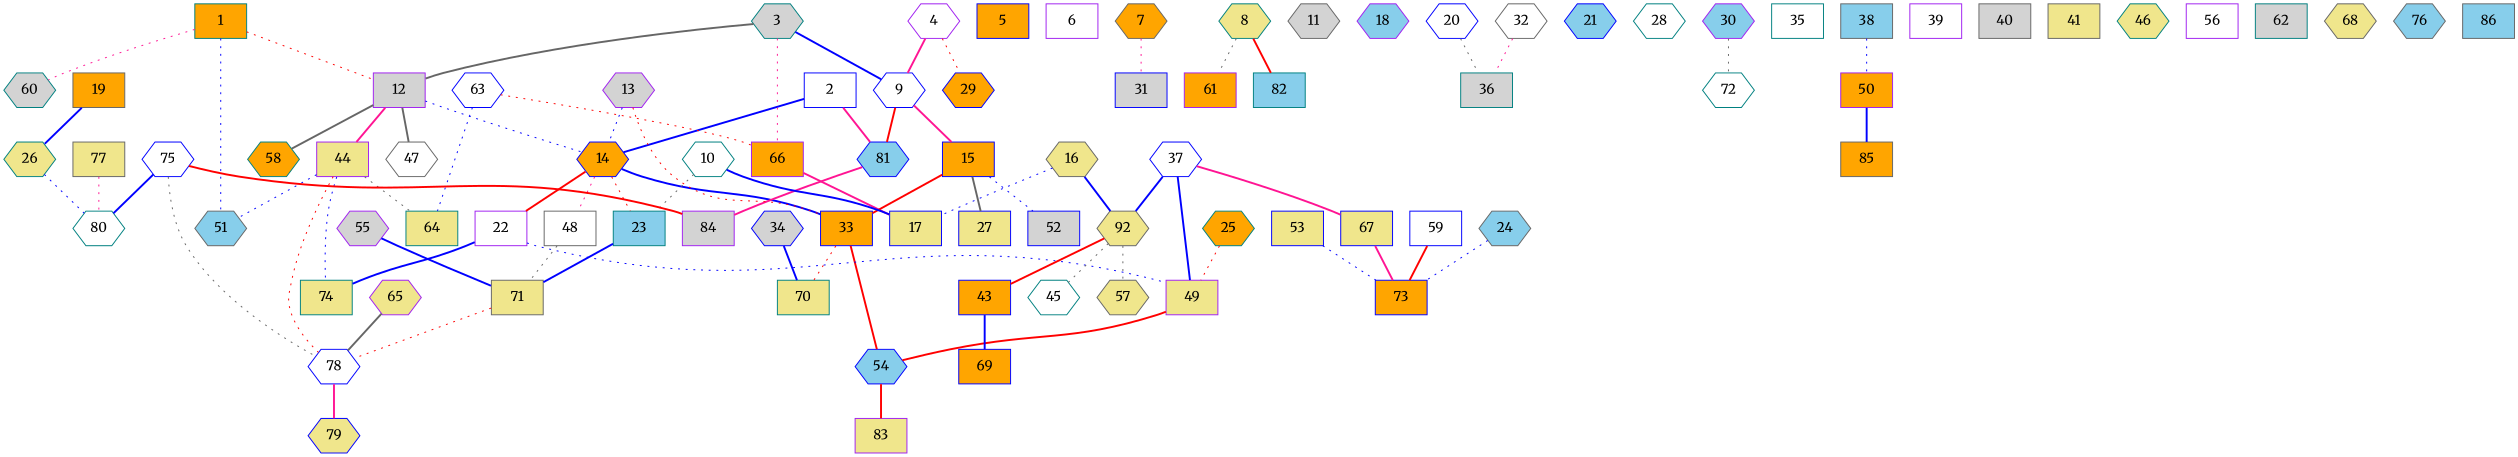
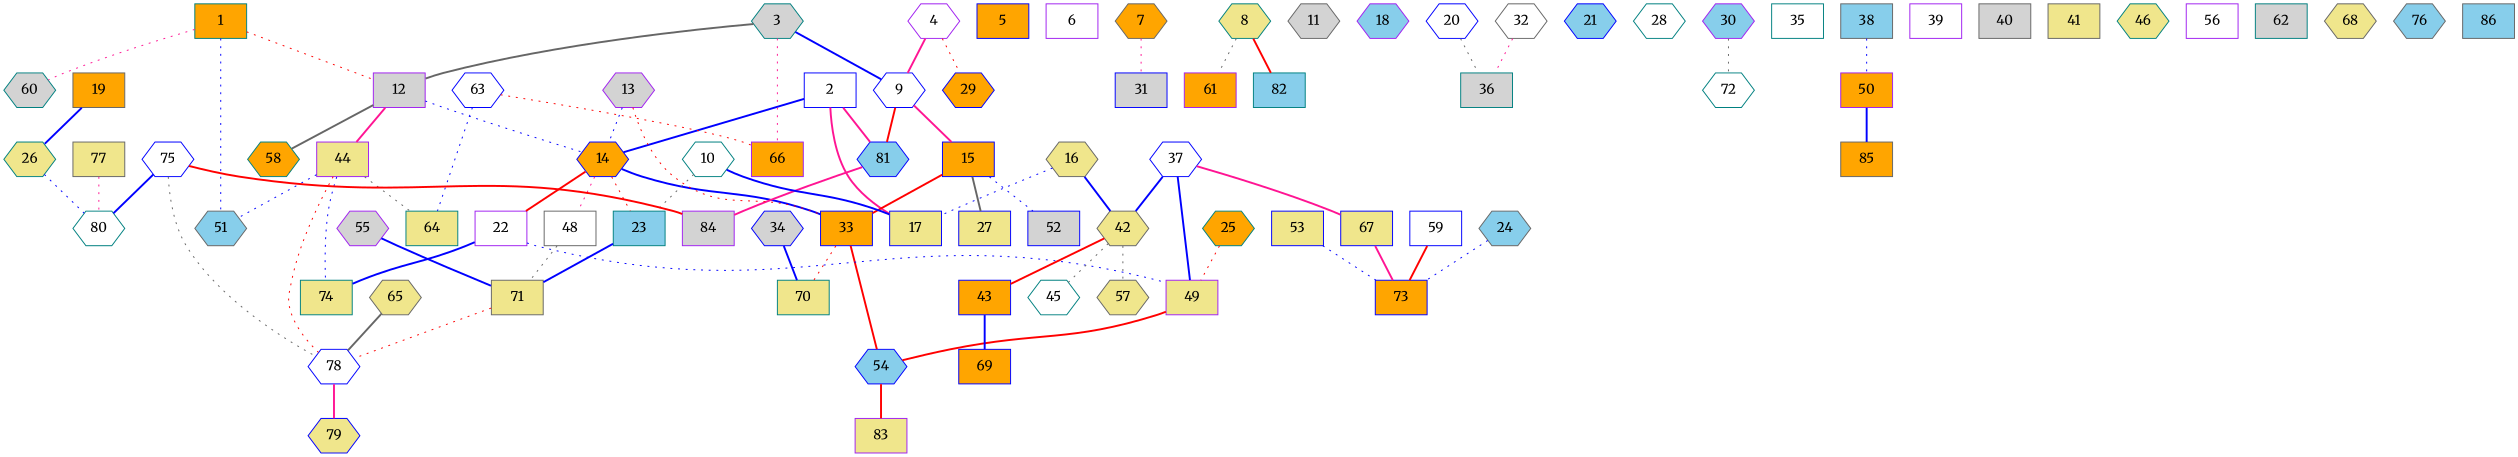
(412, 159) -> none
(846, 194) -> (843, 167)
(1123, 228) -> (1123, 228)
(395, 298) -> (395, 298)
